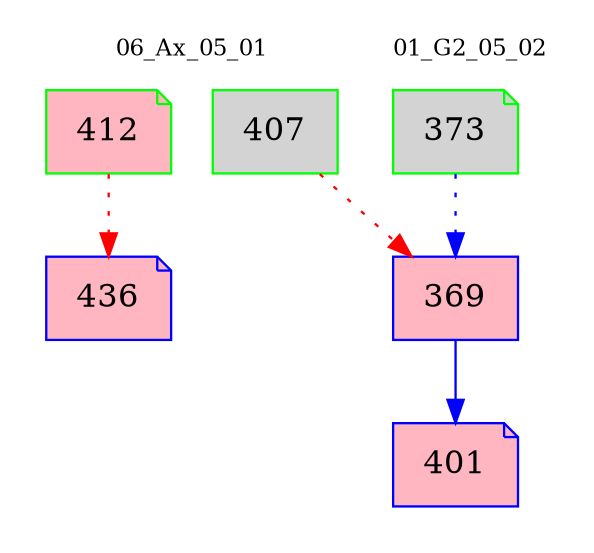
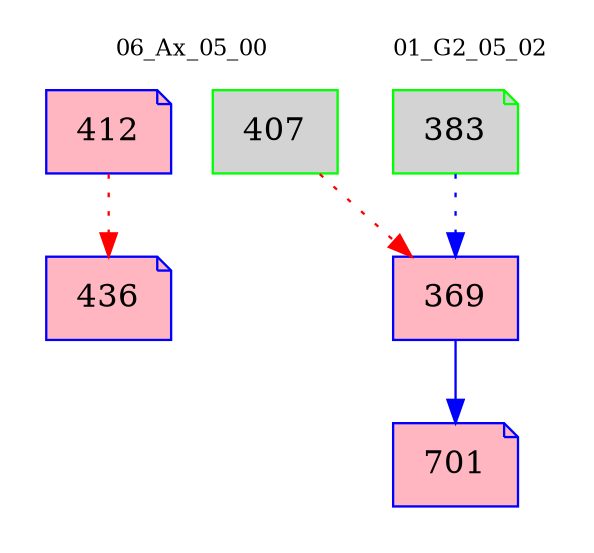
(192, 50) -> (192, 50)
(109, 132) -> (109, 132)
(456, 132) -> (456, 132)
(456, 465) -> (456, 465)
